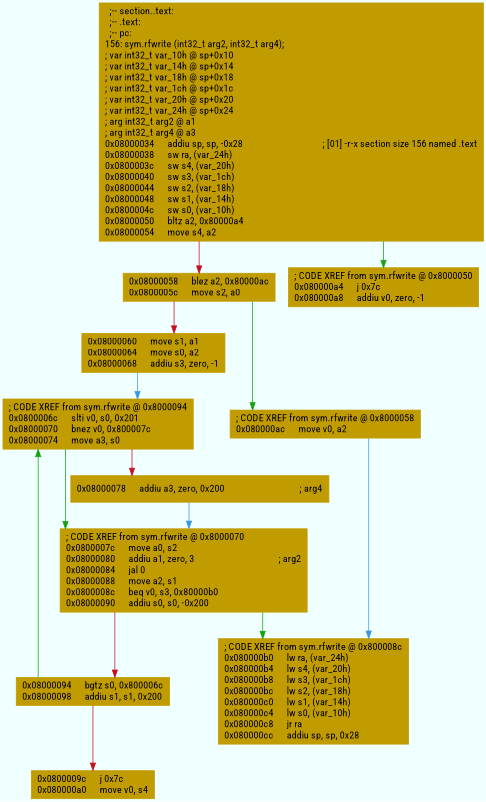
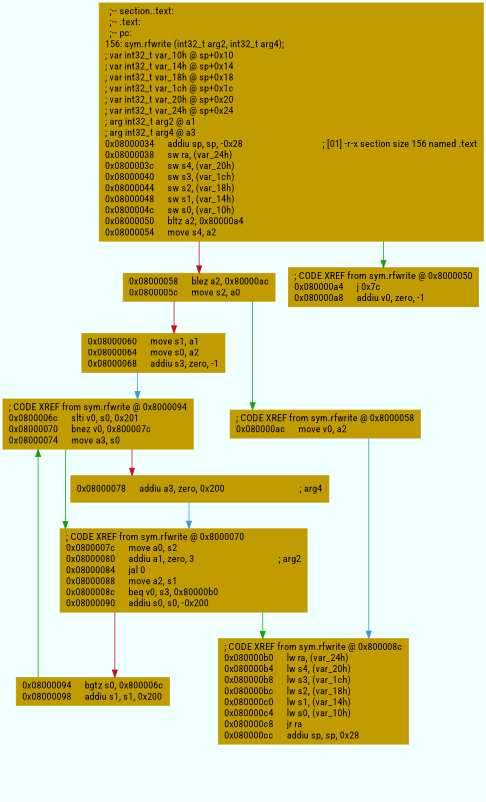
(93, 785) -> none
